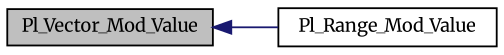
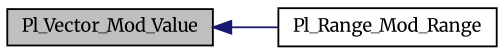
(388, 27) -> (388, 27)
